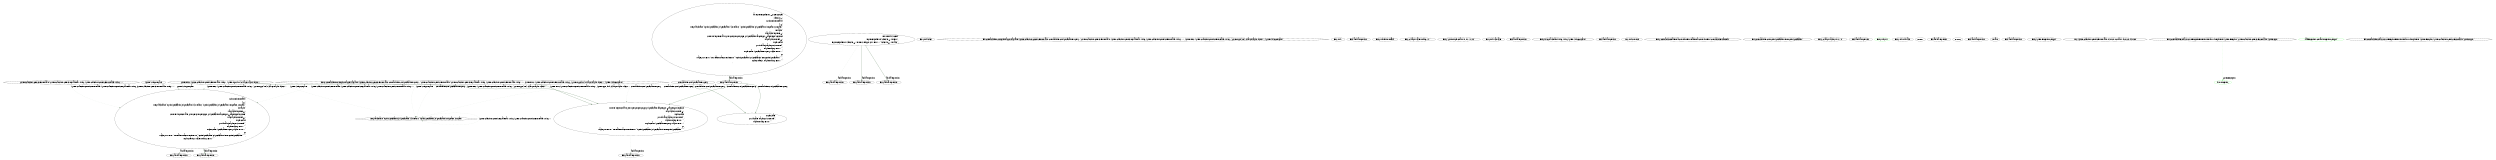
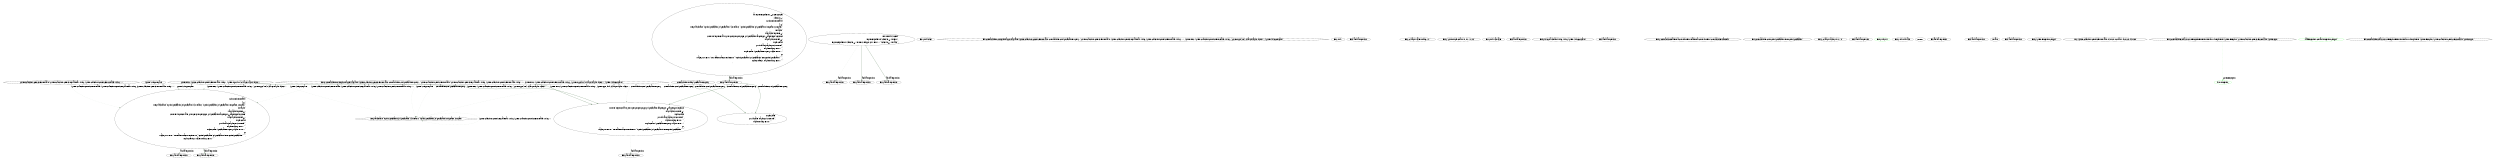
(1385, 39) -> none
(1632, 39) -> none
(1958, 39) -> none
(693, 82) -> (693, 82)
